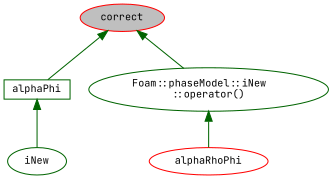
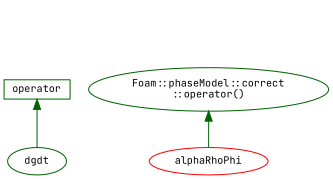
(122, 18) -> none
(37, 89) -> (37, 89)
(209, 89) -> (209, 89)
(37, 161) -> (37, 161)
